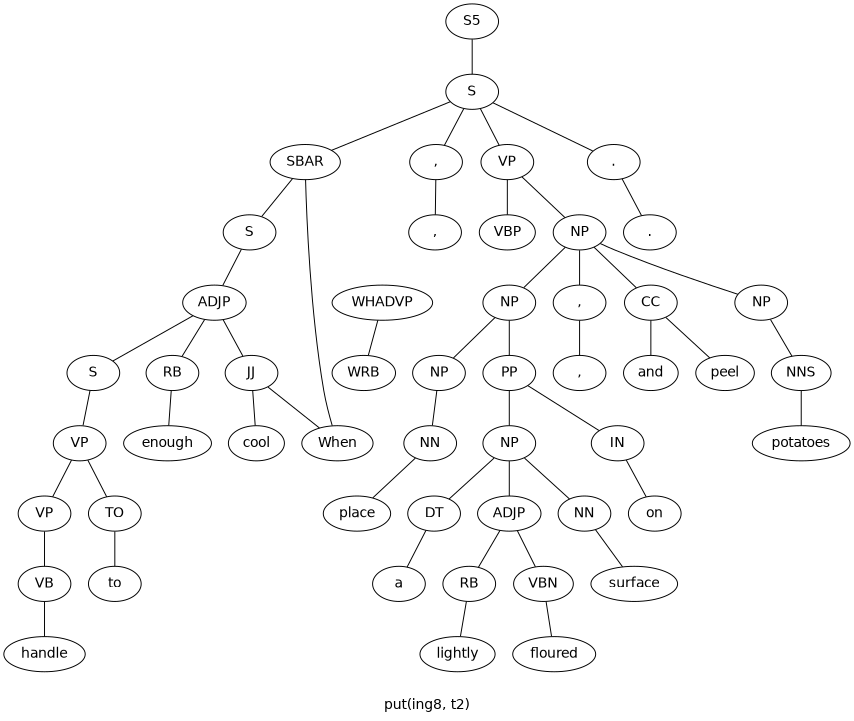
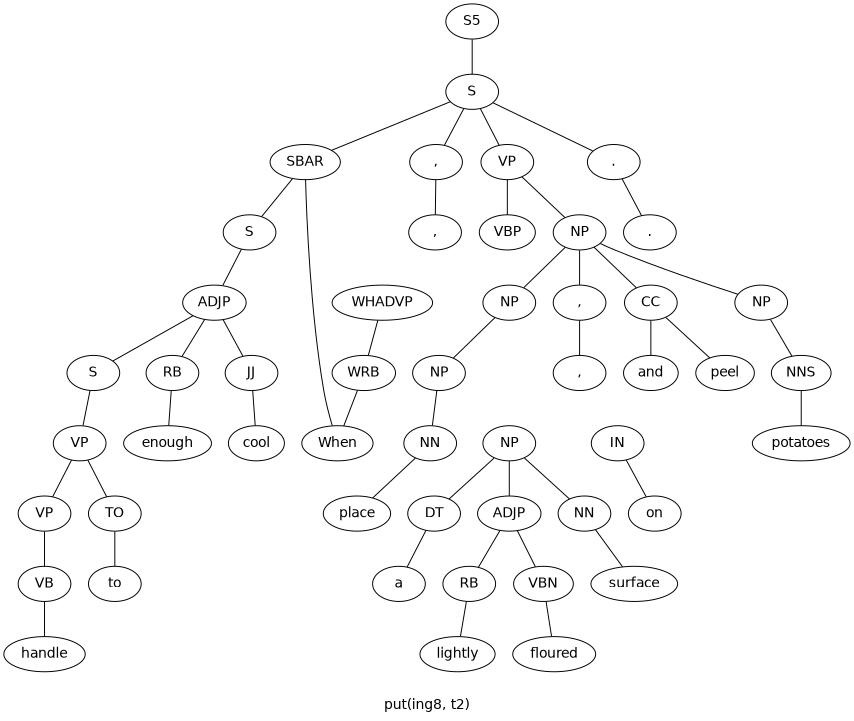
(509, 373) -> none
(294, 408) -> (351, 408)
